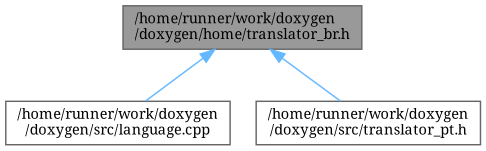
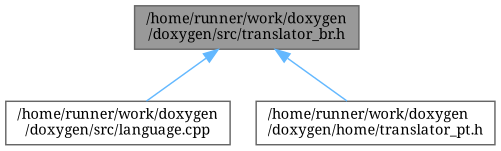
(242, 27) -> (247, 27)
(368, 123) -> (376, 123)
